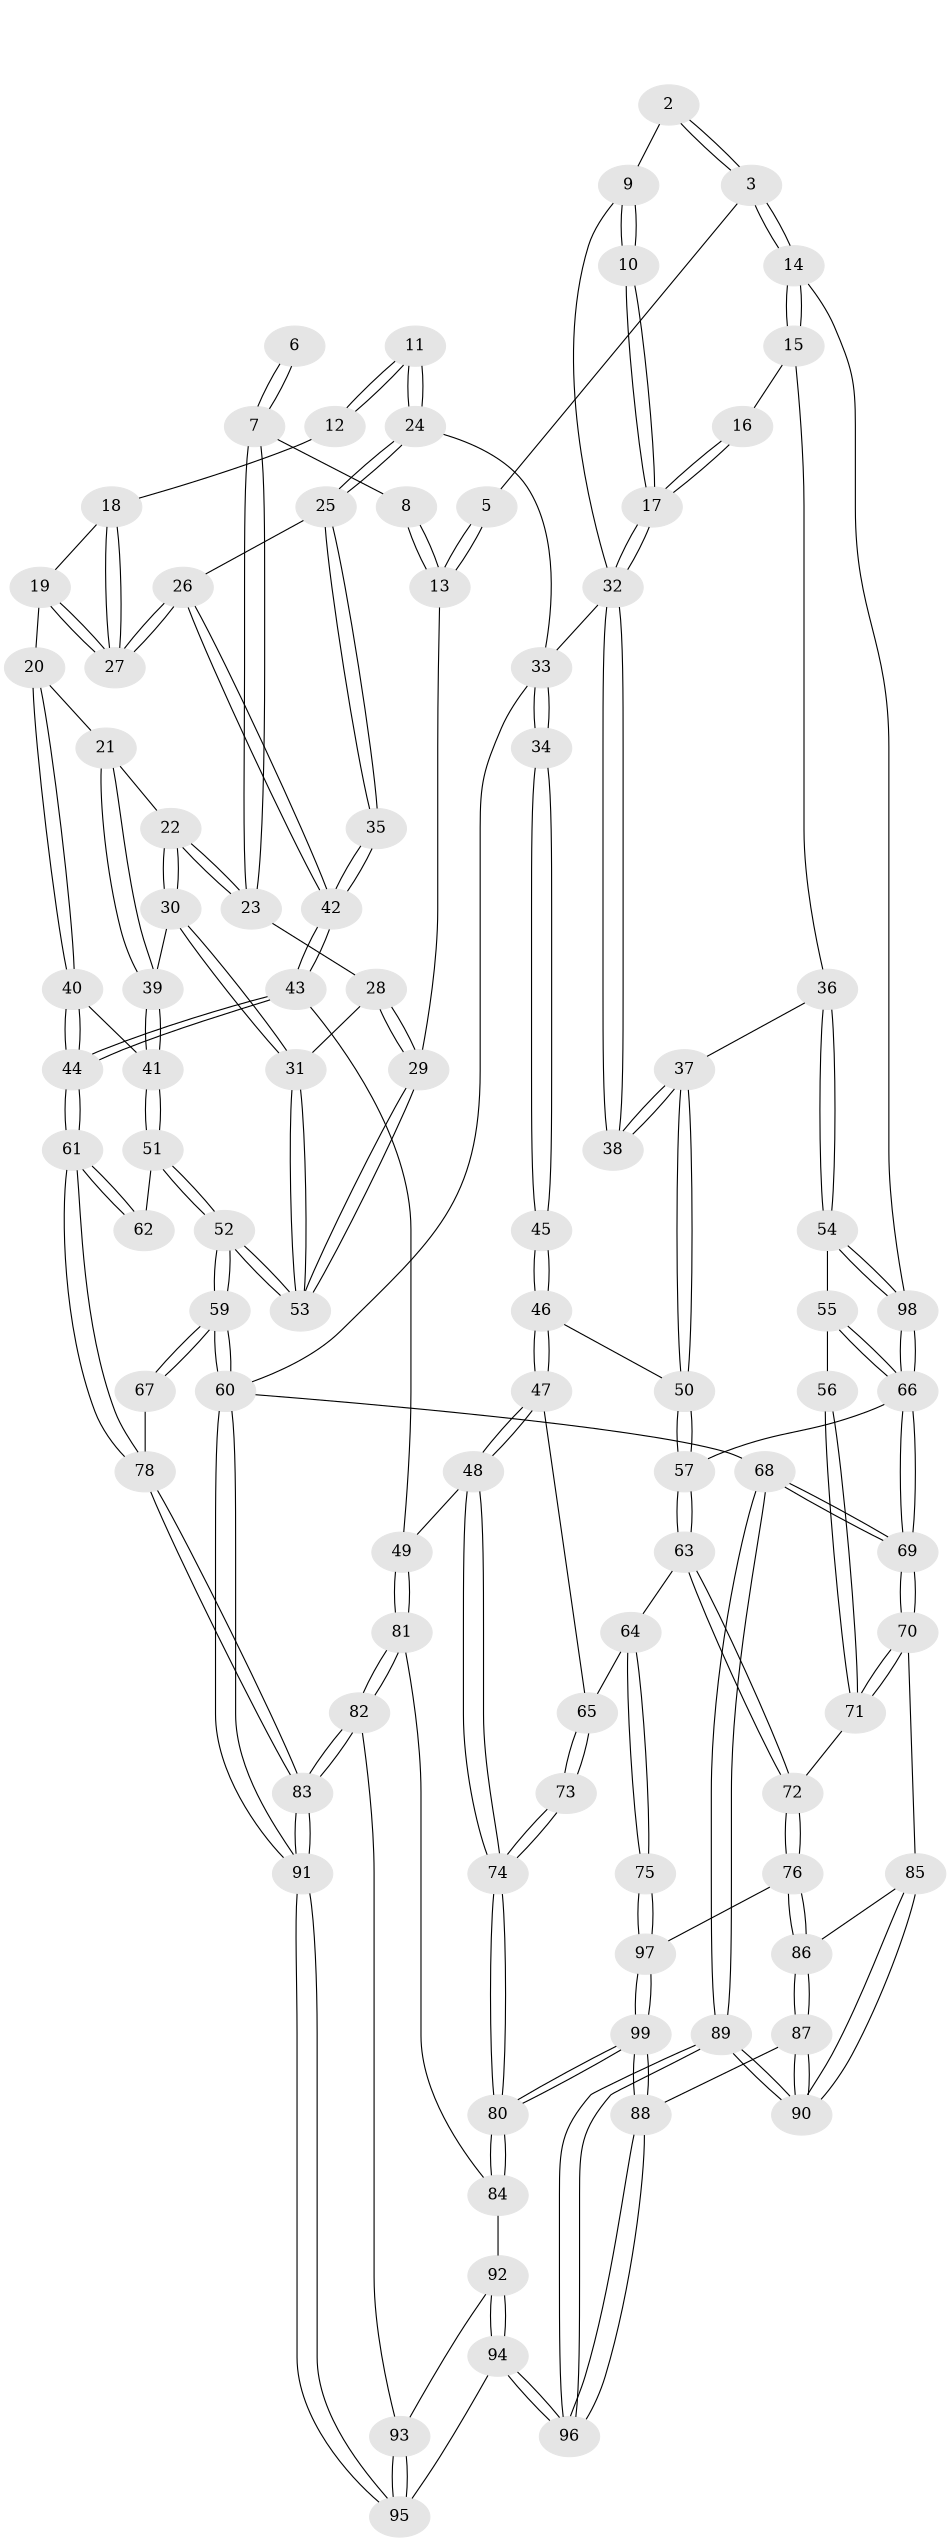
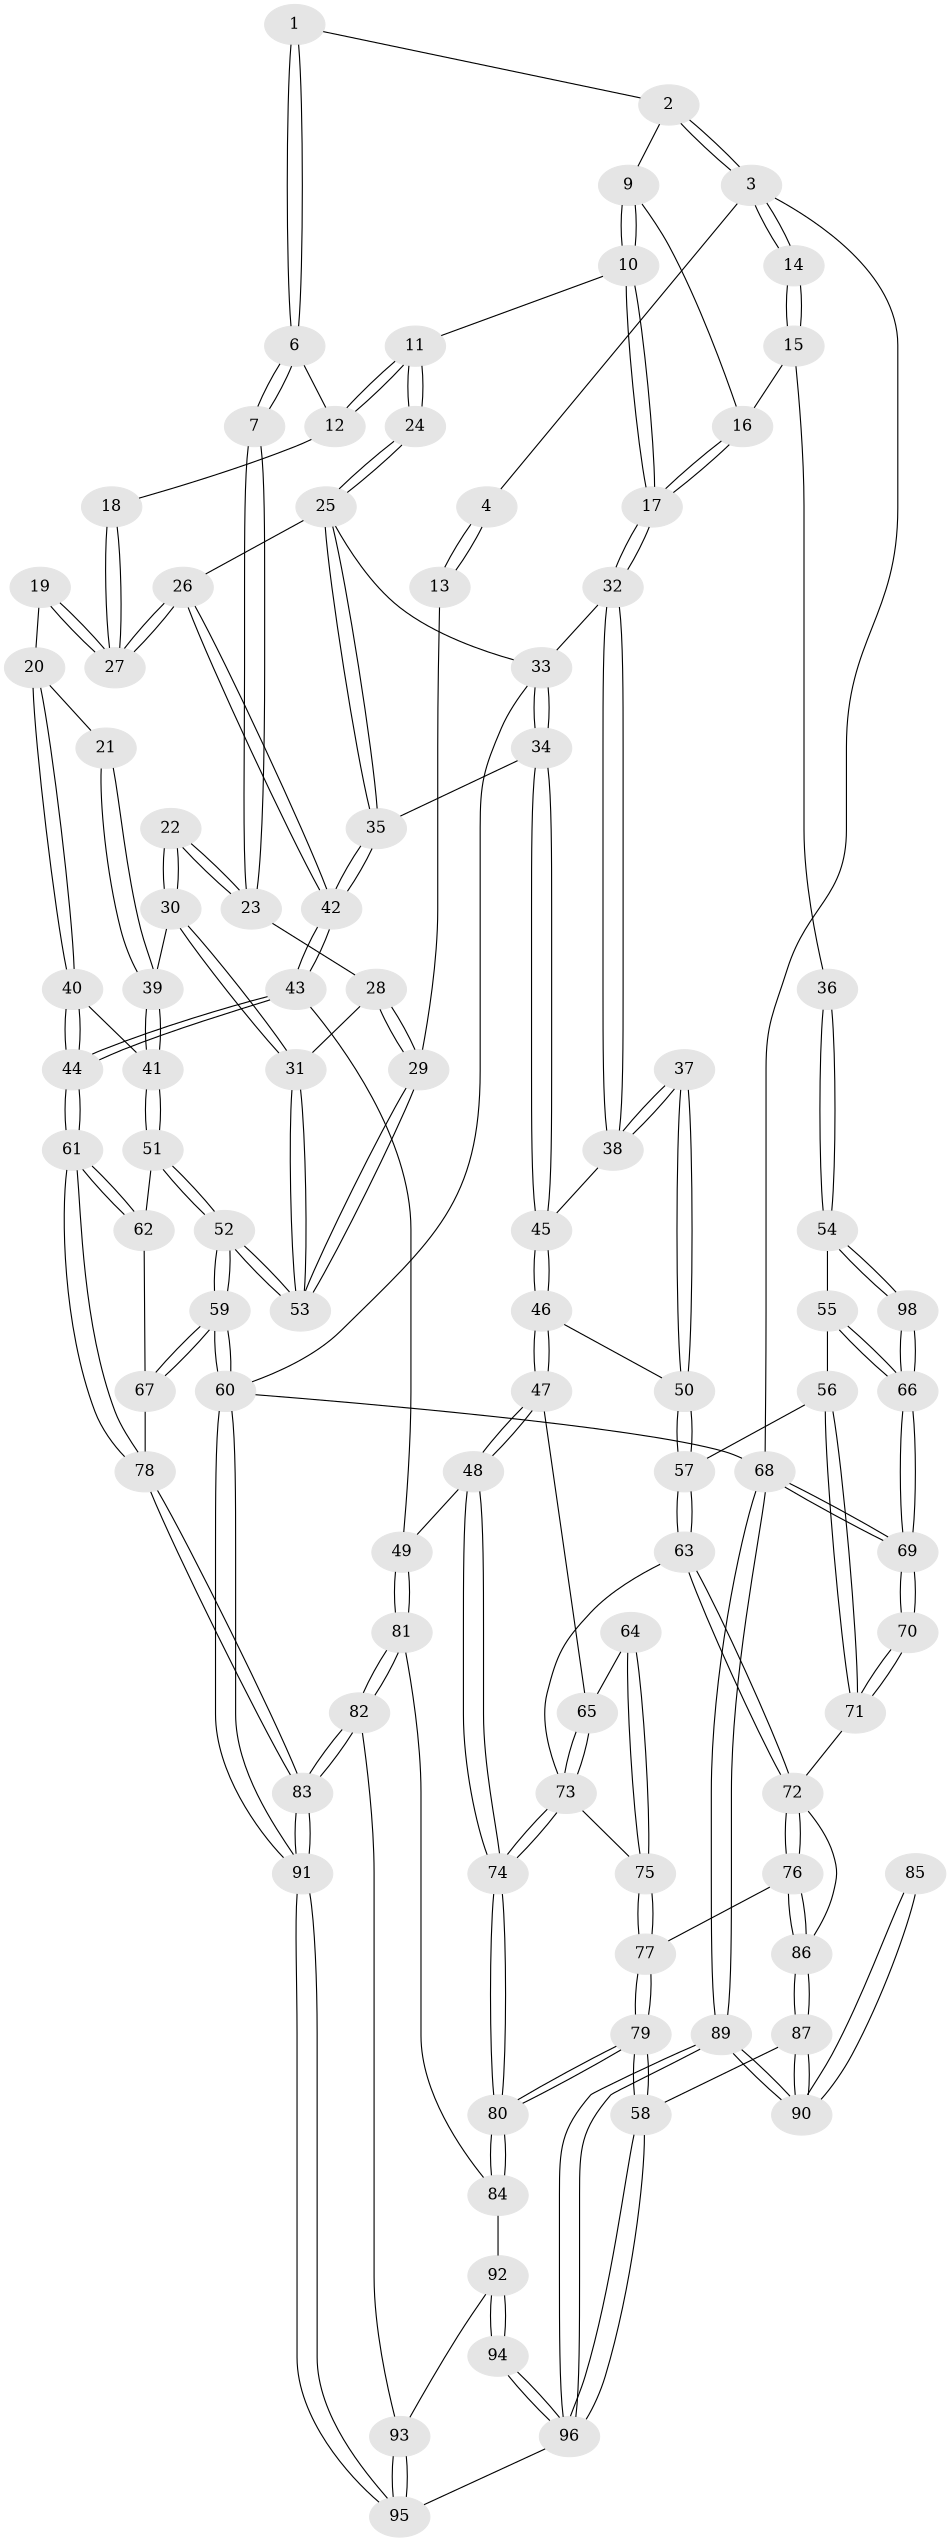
none -> (295, 25)
none -> (522, 306)
(574, 383) -> (696, 302)
none -> (315, 386)
(406, 507) -> none
(487, 507) -> (487, 507)
(541, 516) -> (409, 614)
(76, 547) -> none
(889, 781) -> none
(138, 788) -> none
none -> (459, 788)
none -> (846, 803)
(756, 1030) -> none
none -> (577, 1190)
none -> (145, 1311)
(796, 1432) -> (756, 1432)
(658, 1592) -> (563, 1648)
(912, 1753) -> none
none -> (606, 1834)
(859, 1914) -> (837, 1872)
(645, 1954) -> (645, 1954)
(641, 2035) -> (641, 2035)
(641, 2115) -> (641, 2115)
(452, 2438) -> (485, 2477)
